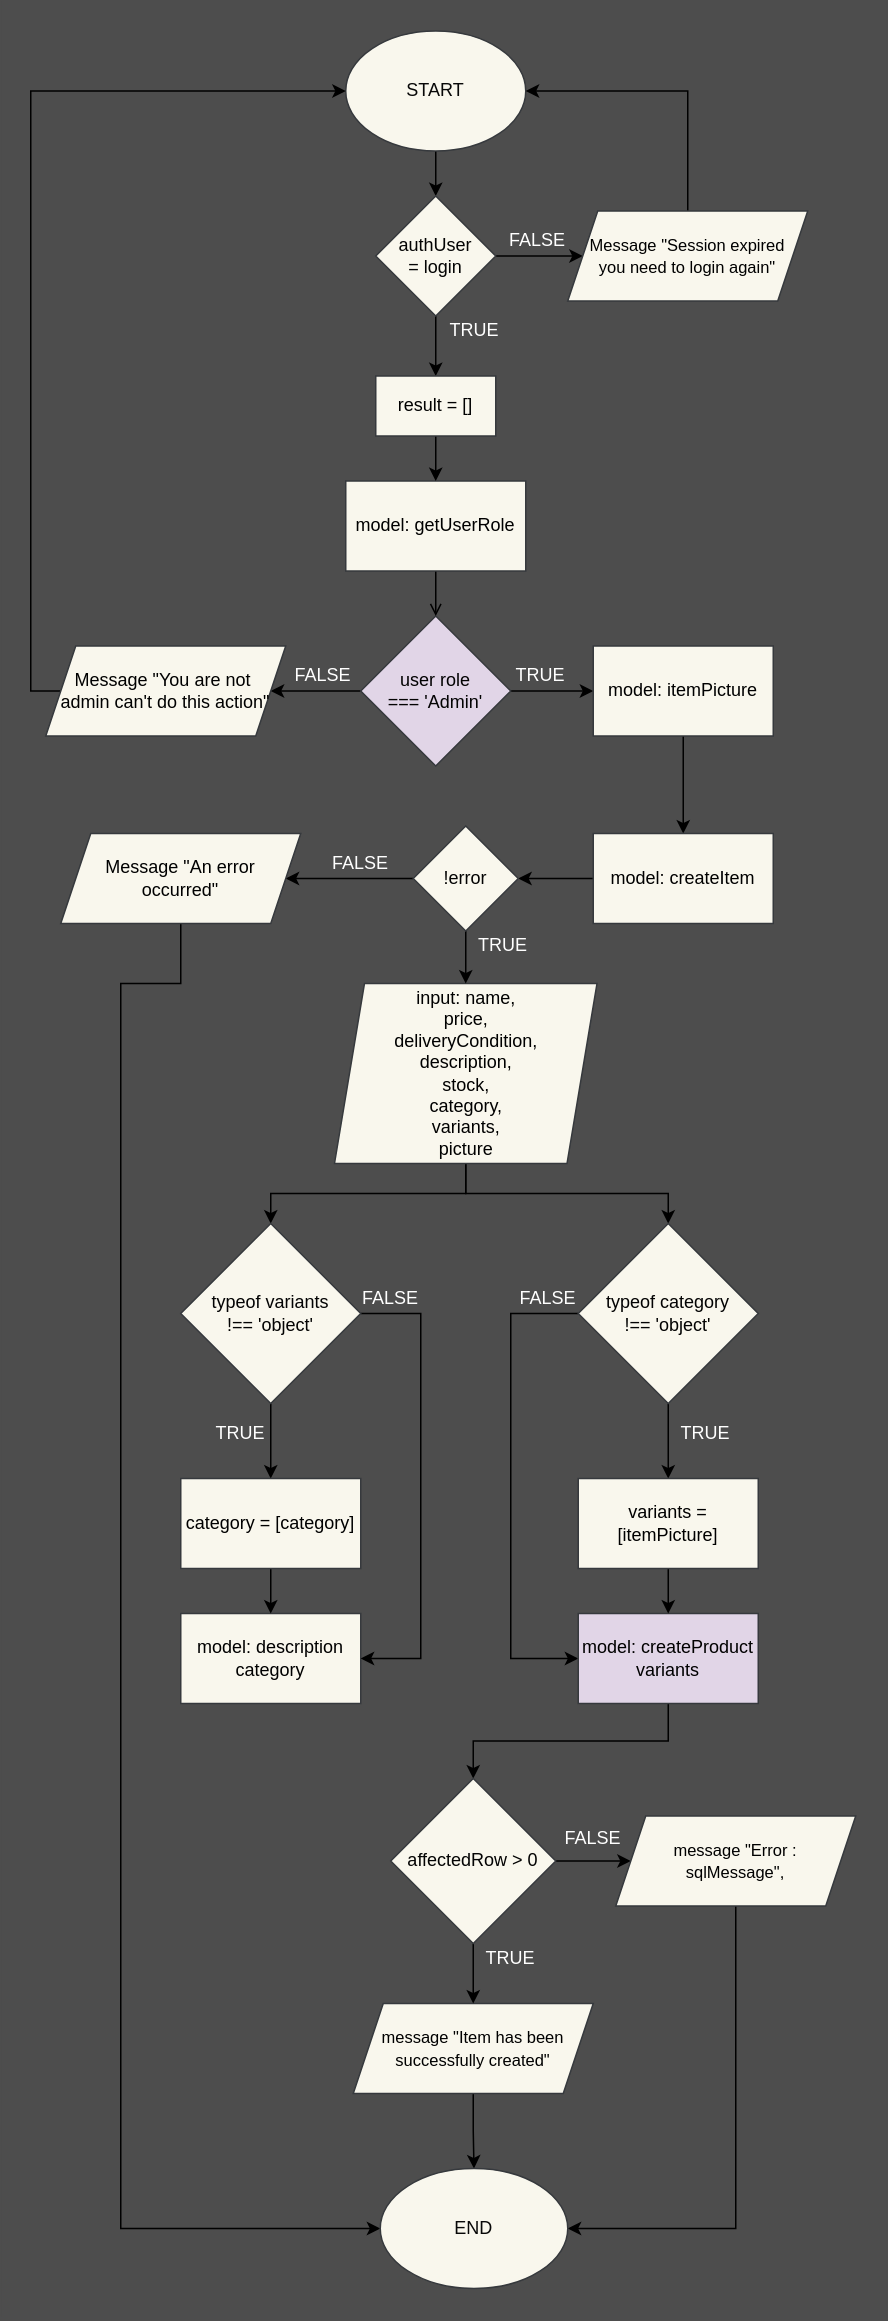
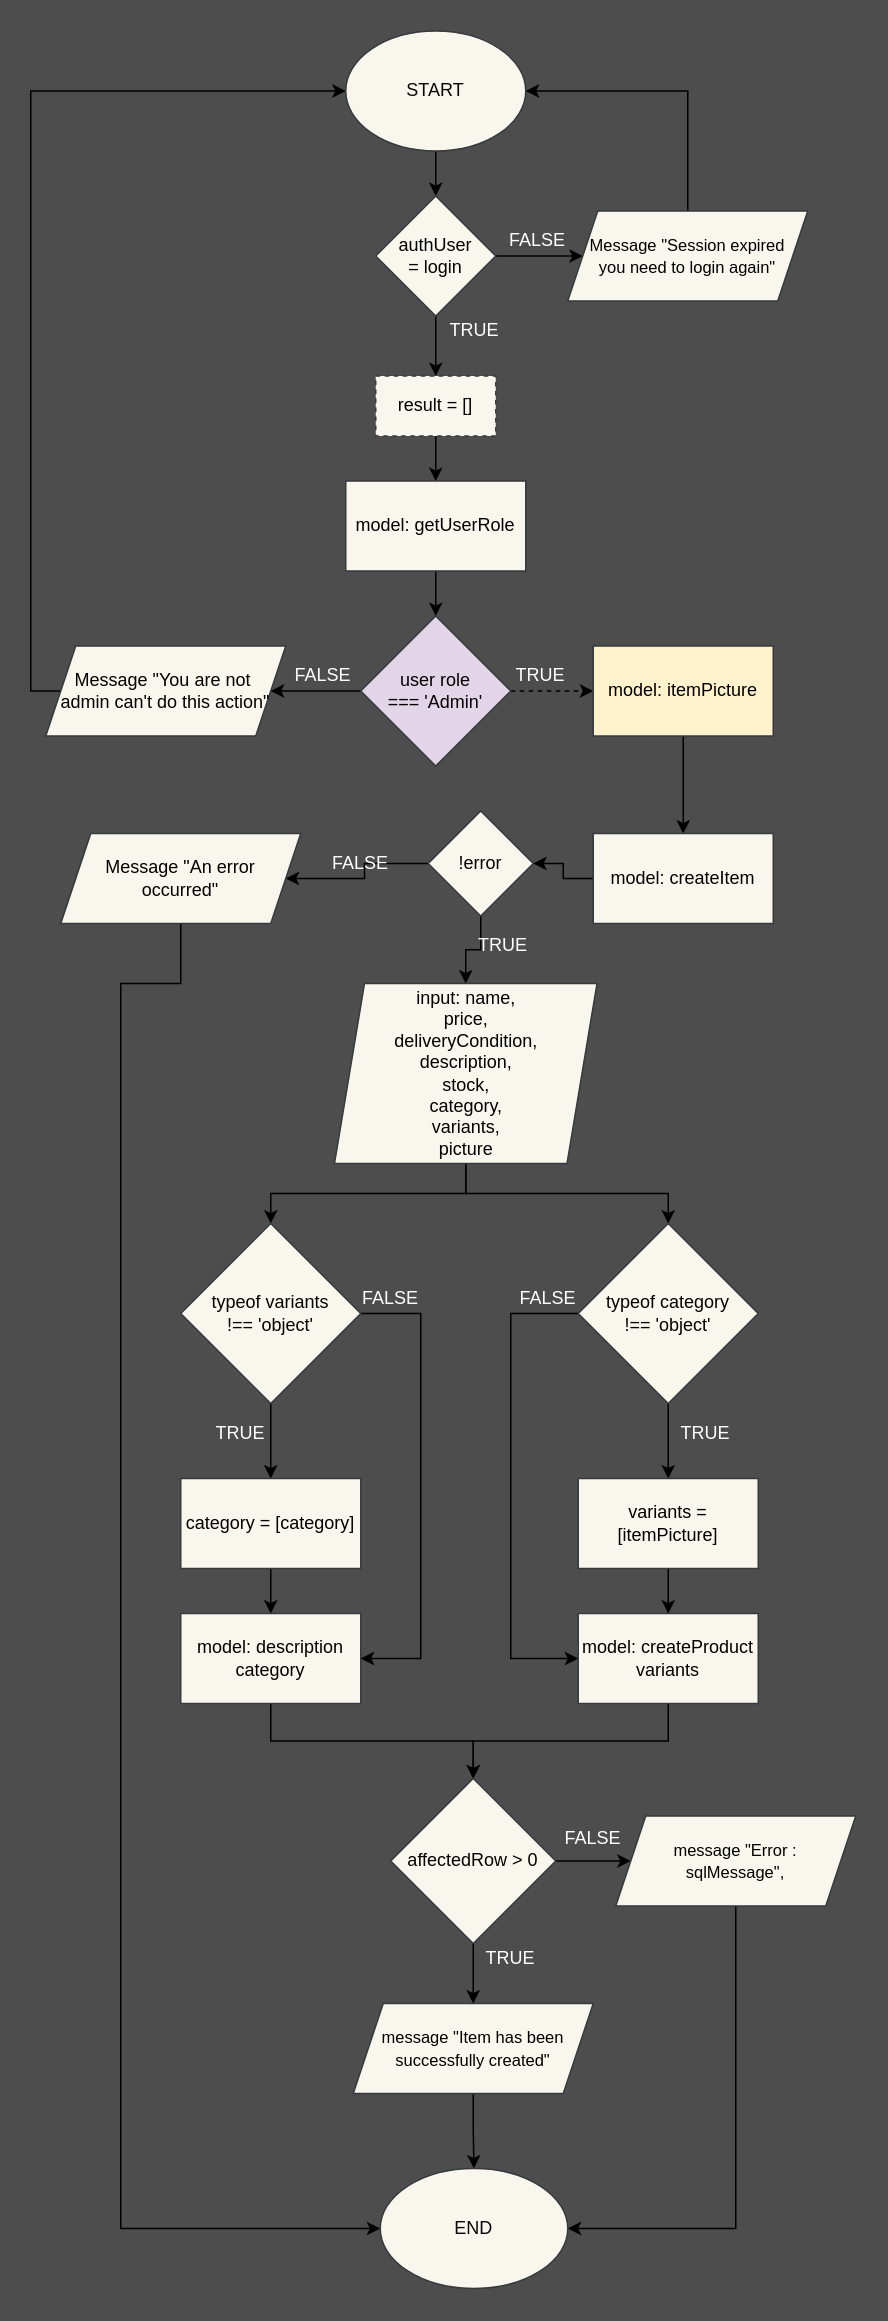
(436, 406) -> (436, 406)
(436, 606) -> (436, 604)
(547, 691) -> (547, 691)
(683, 691) -> (683, 691)
(466, 878) -> (481, 863)
(668, 1658) -> (668, 1658)
none -> (352, 1741)
